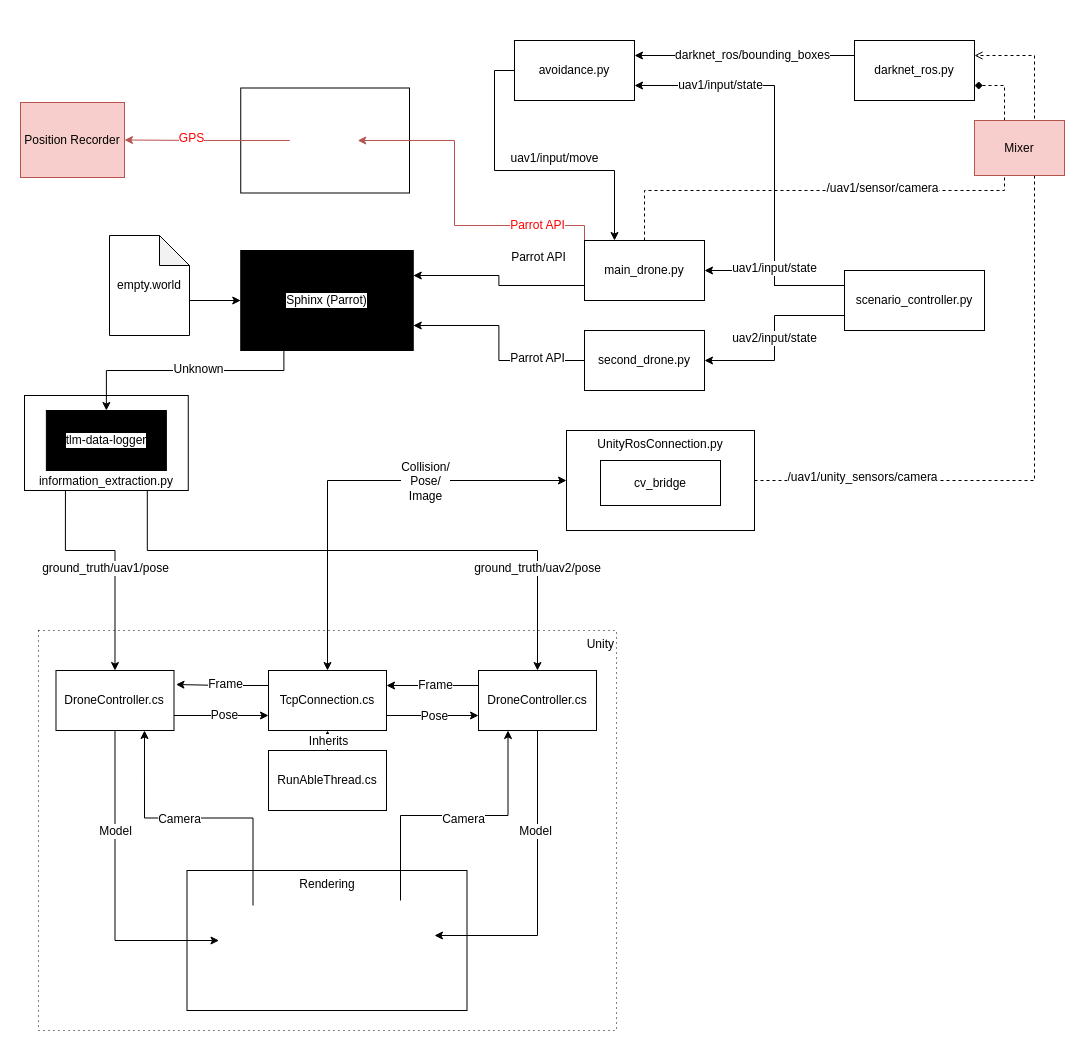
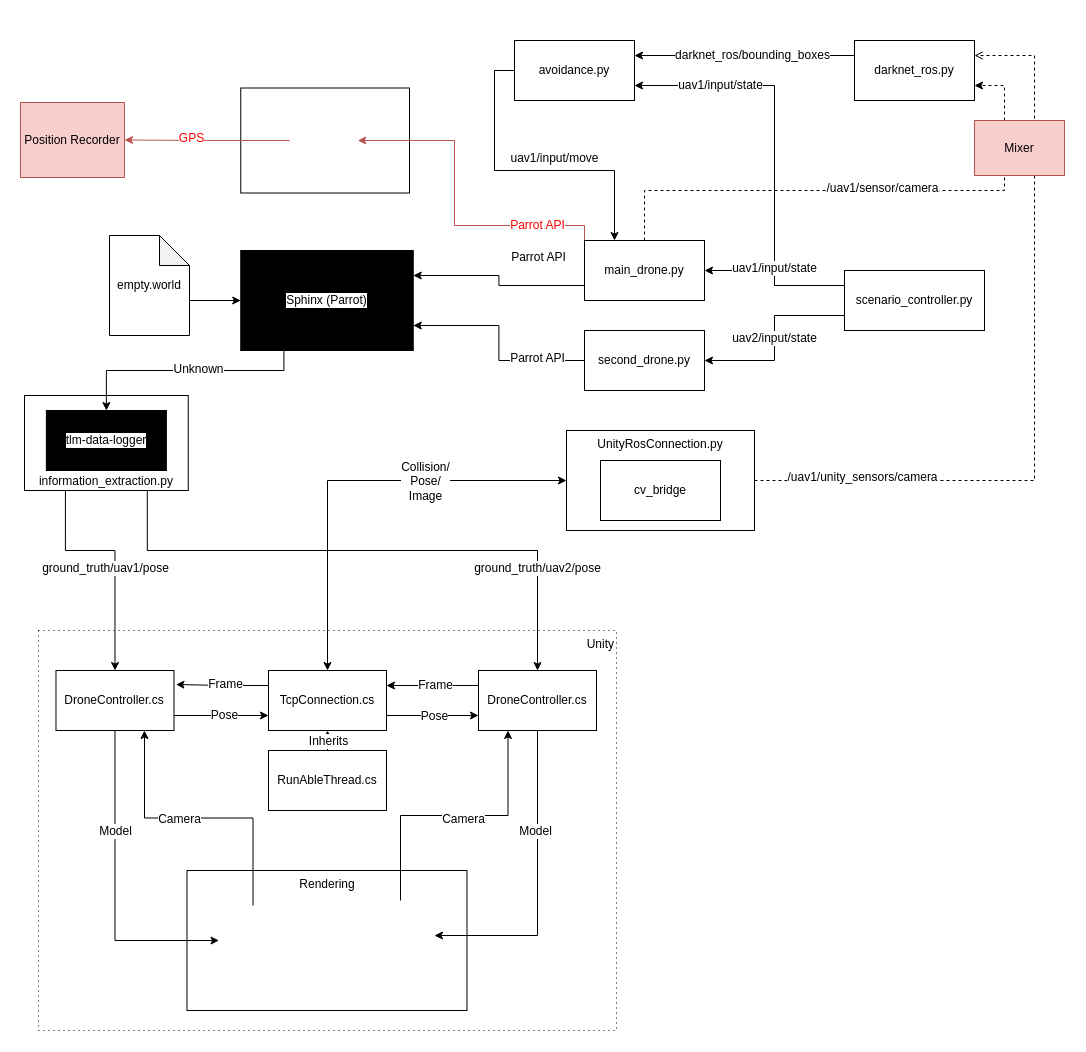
(983, 86) -> (983, 86)
(661, 483) -> (661, 491)
